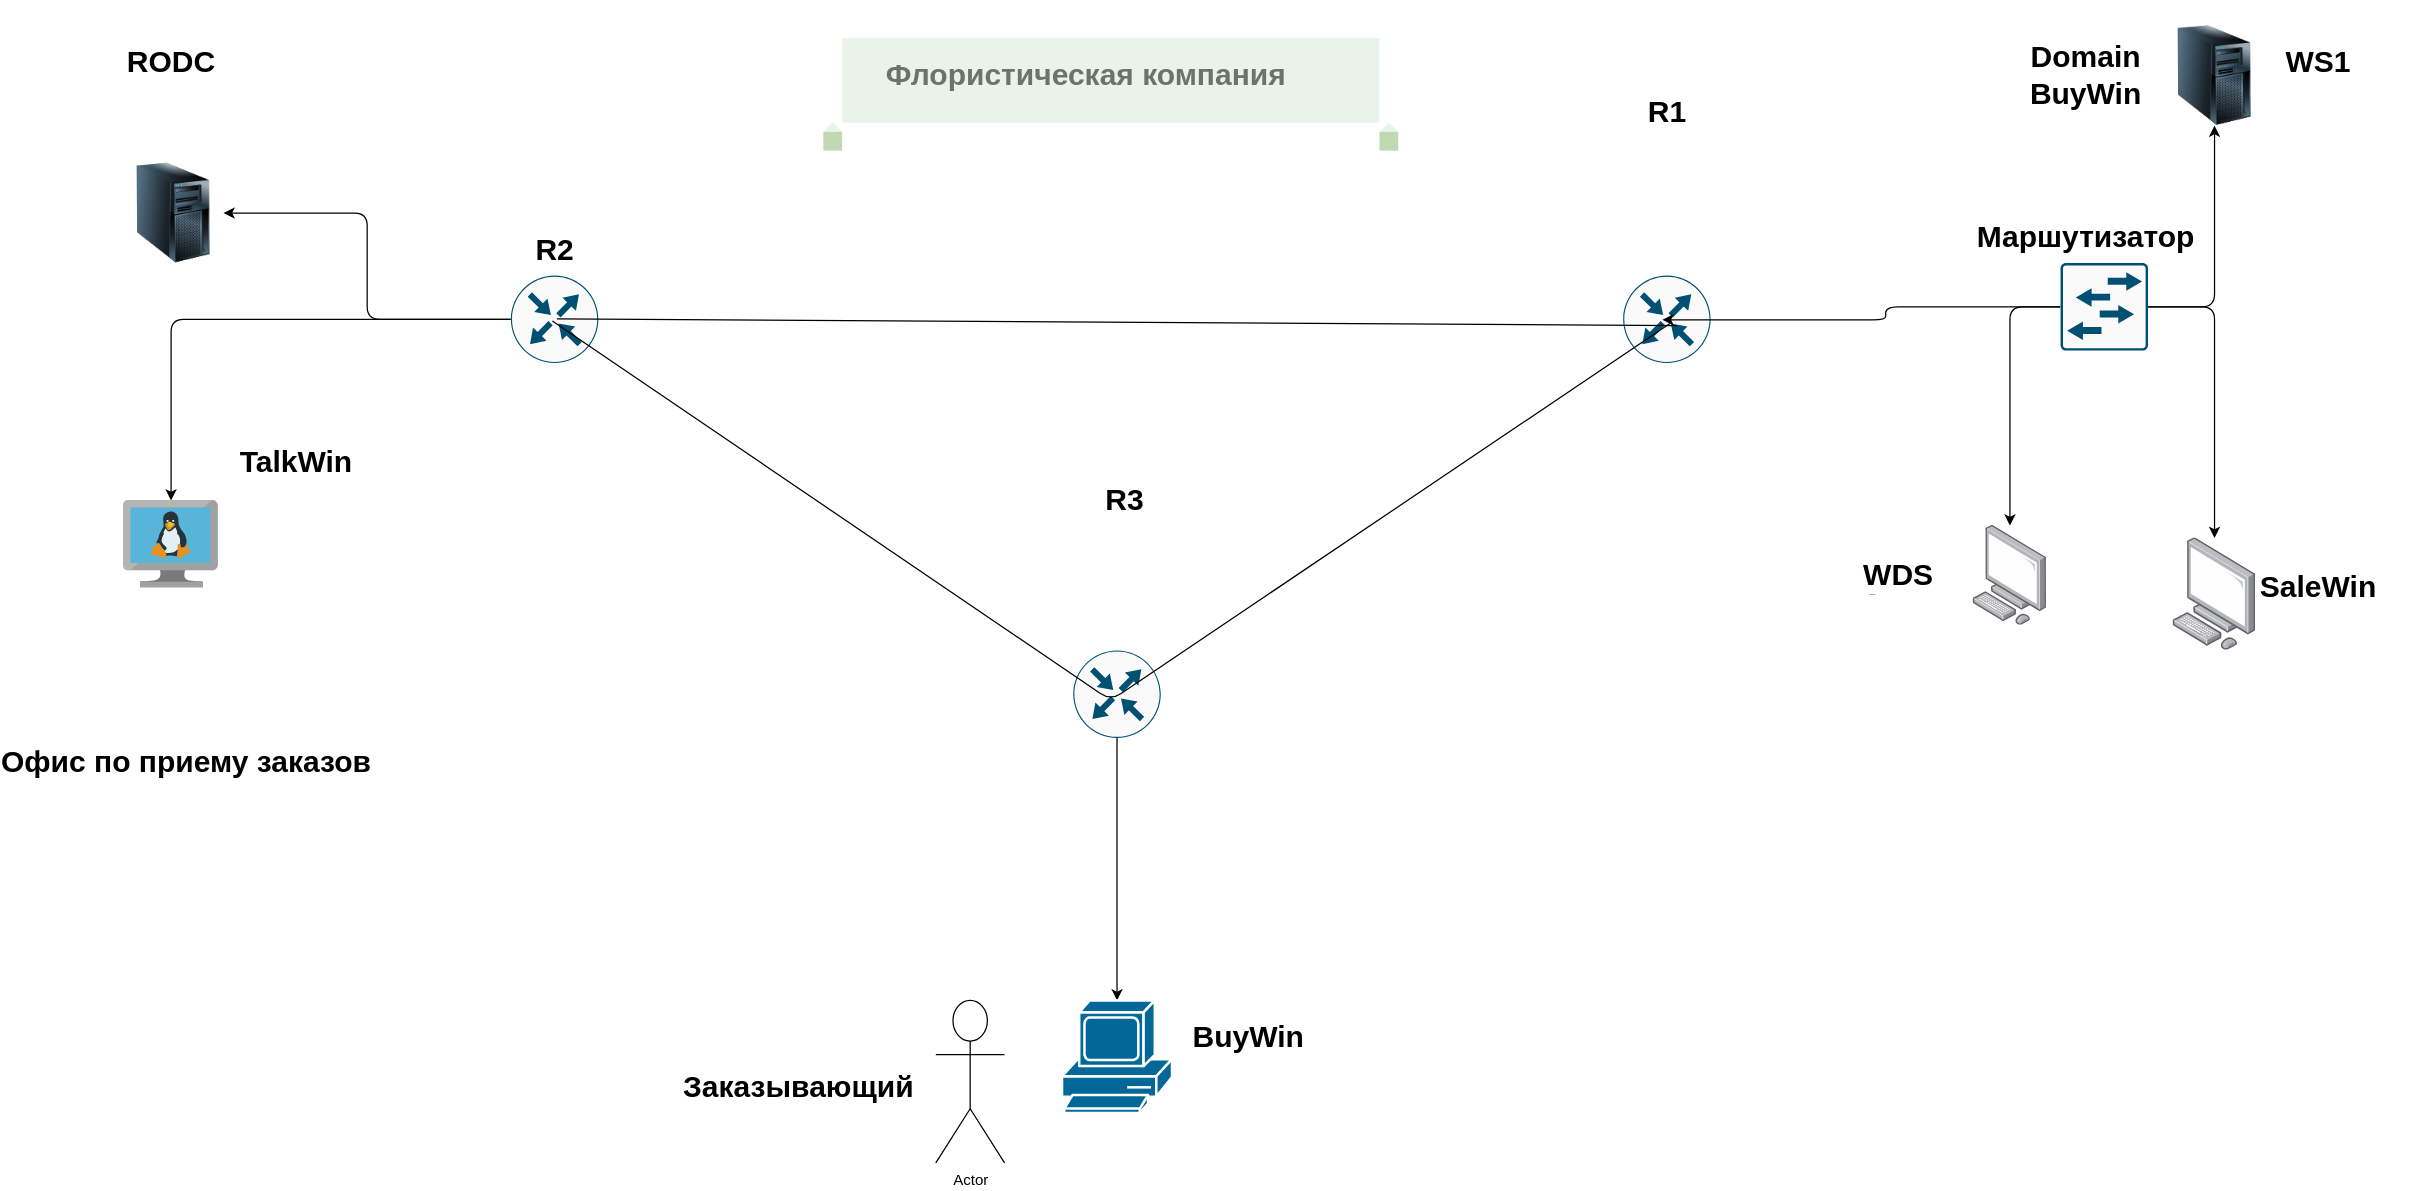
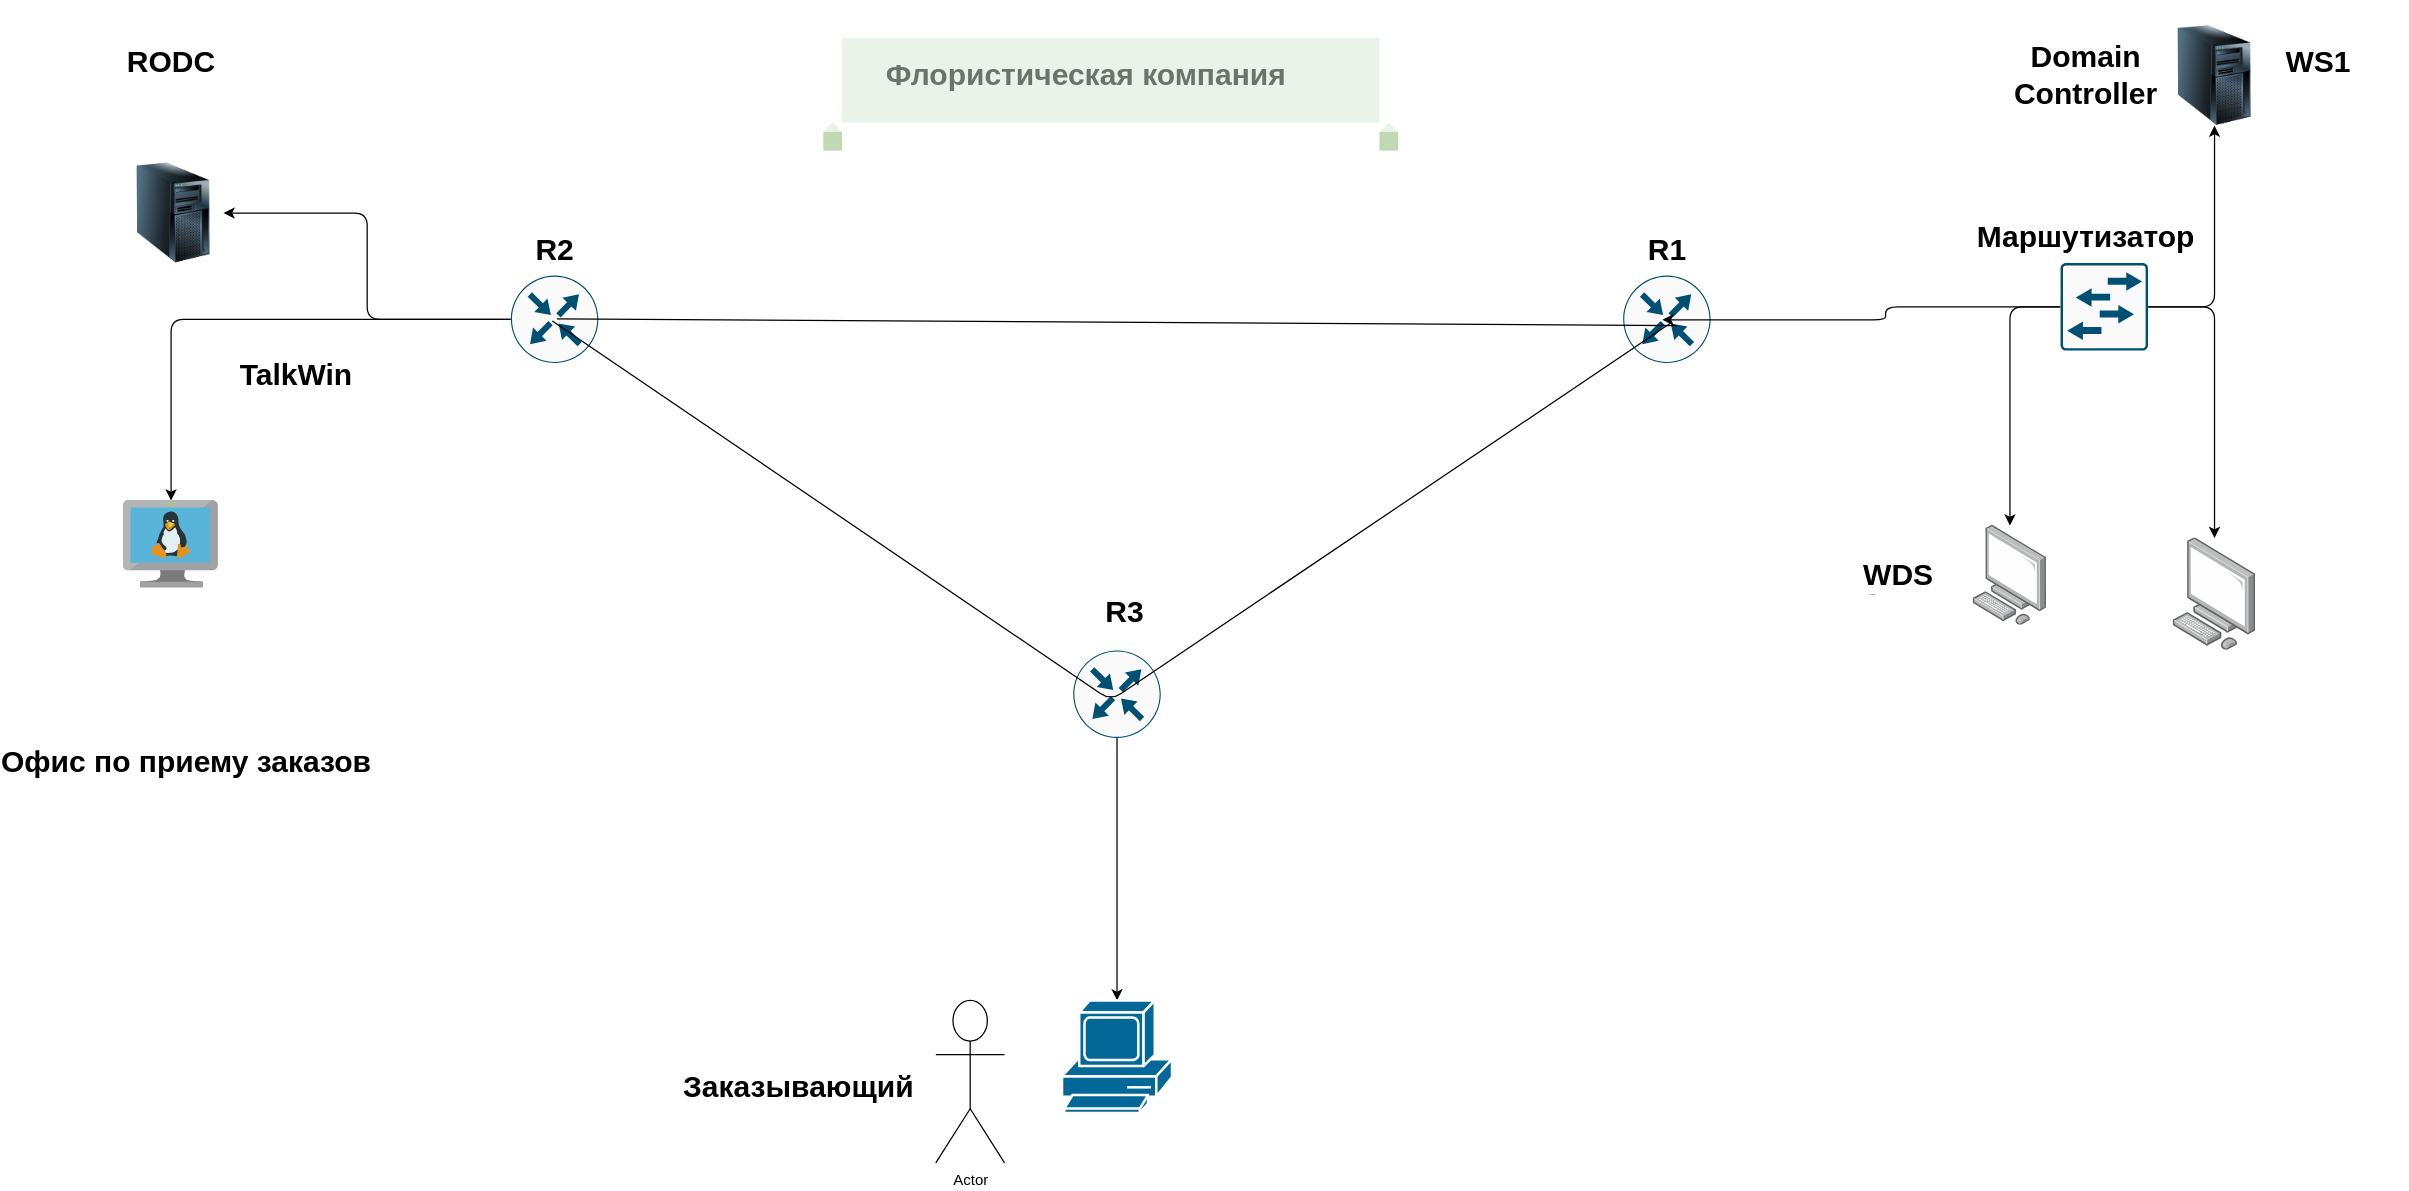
(2086, 76) -> (2086, 76)
(1667, 113) -> (1667, 251)
(296, 463) -> (296, 376)
(1124, 501) -> (1124, 613)
(2319, 588) -> none
(1248, 1038) -> none
